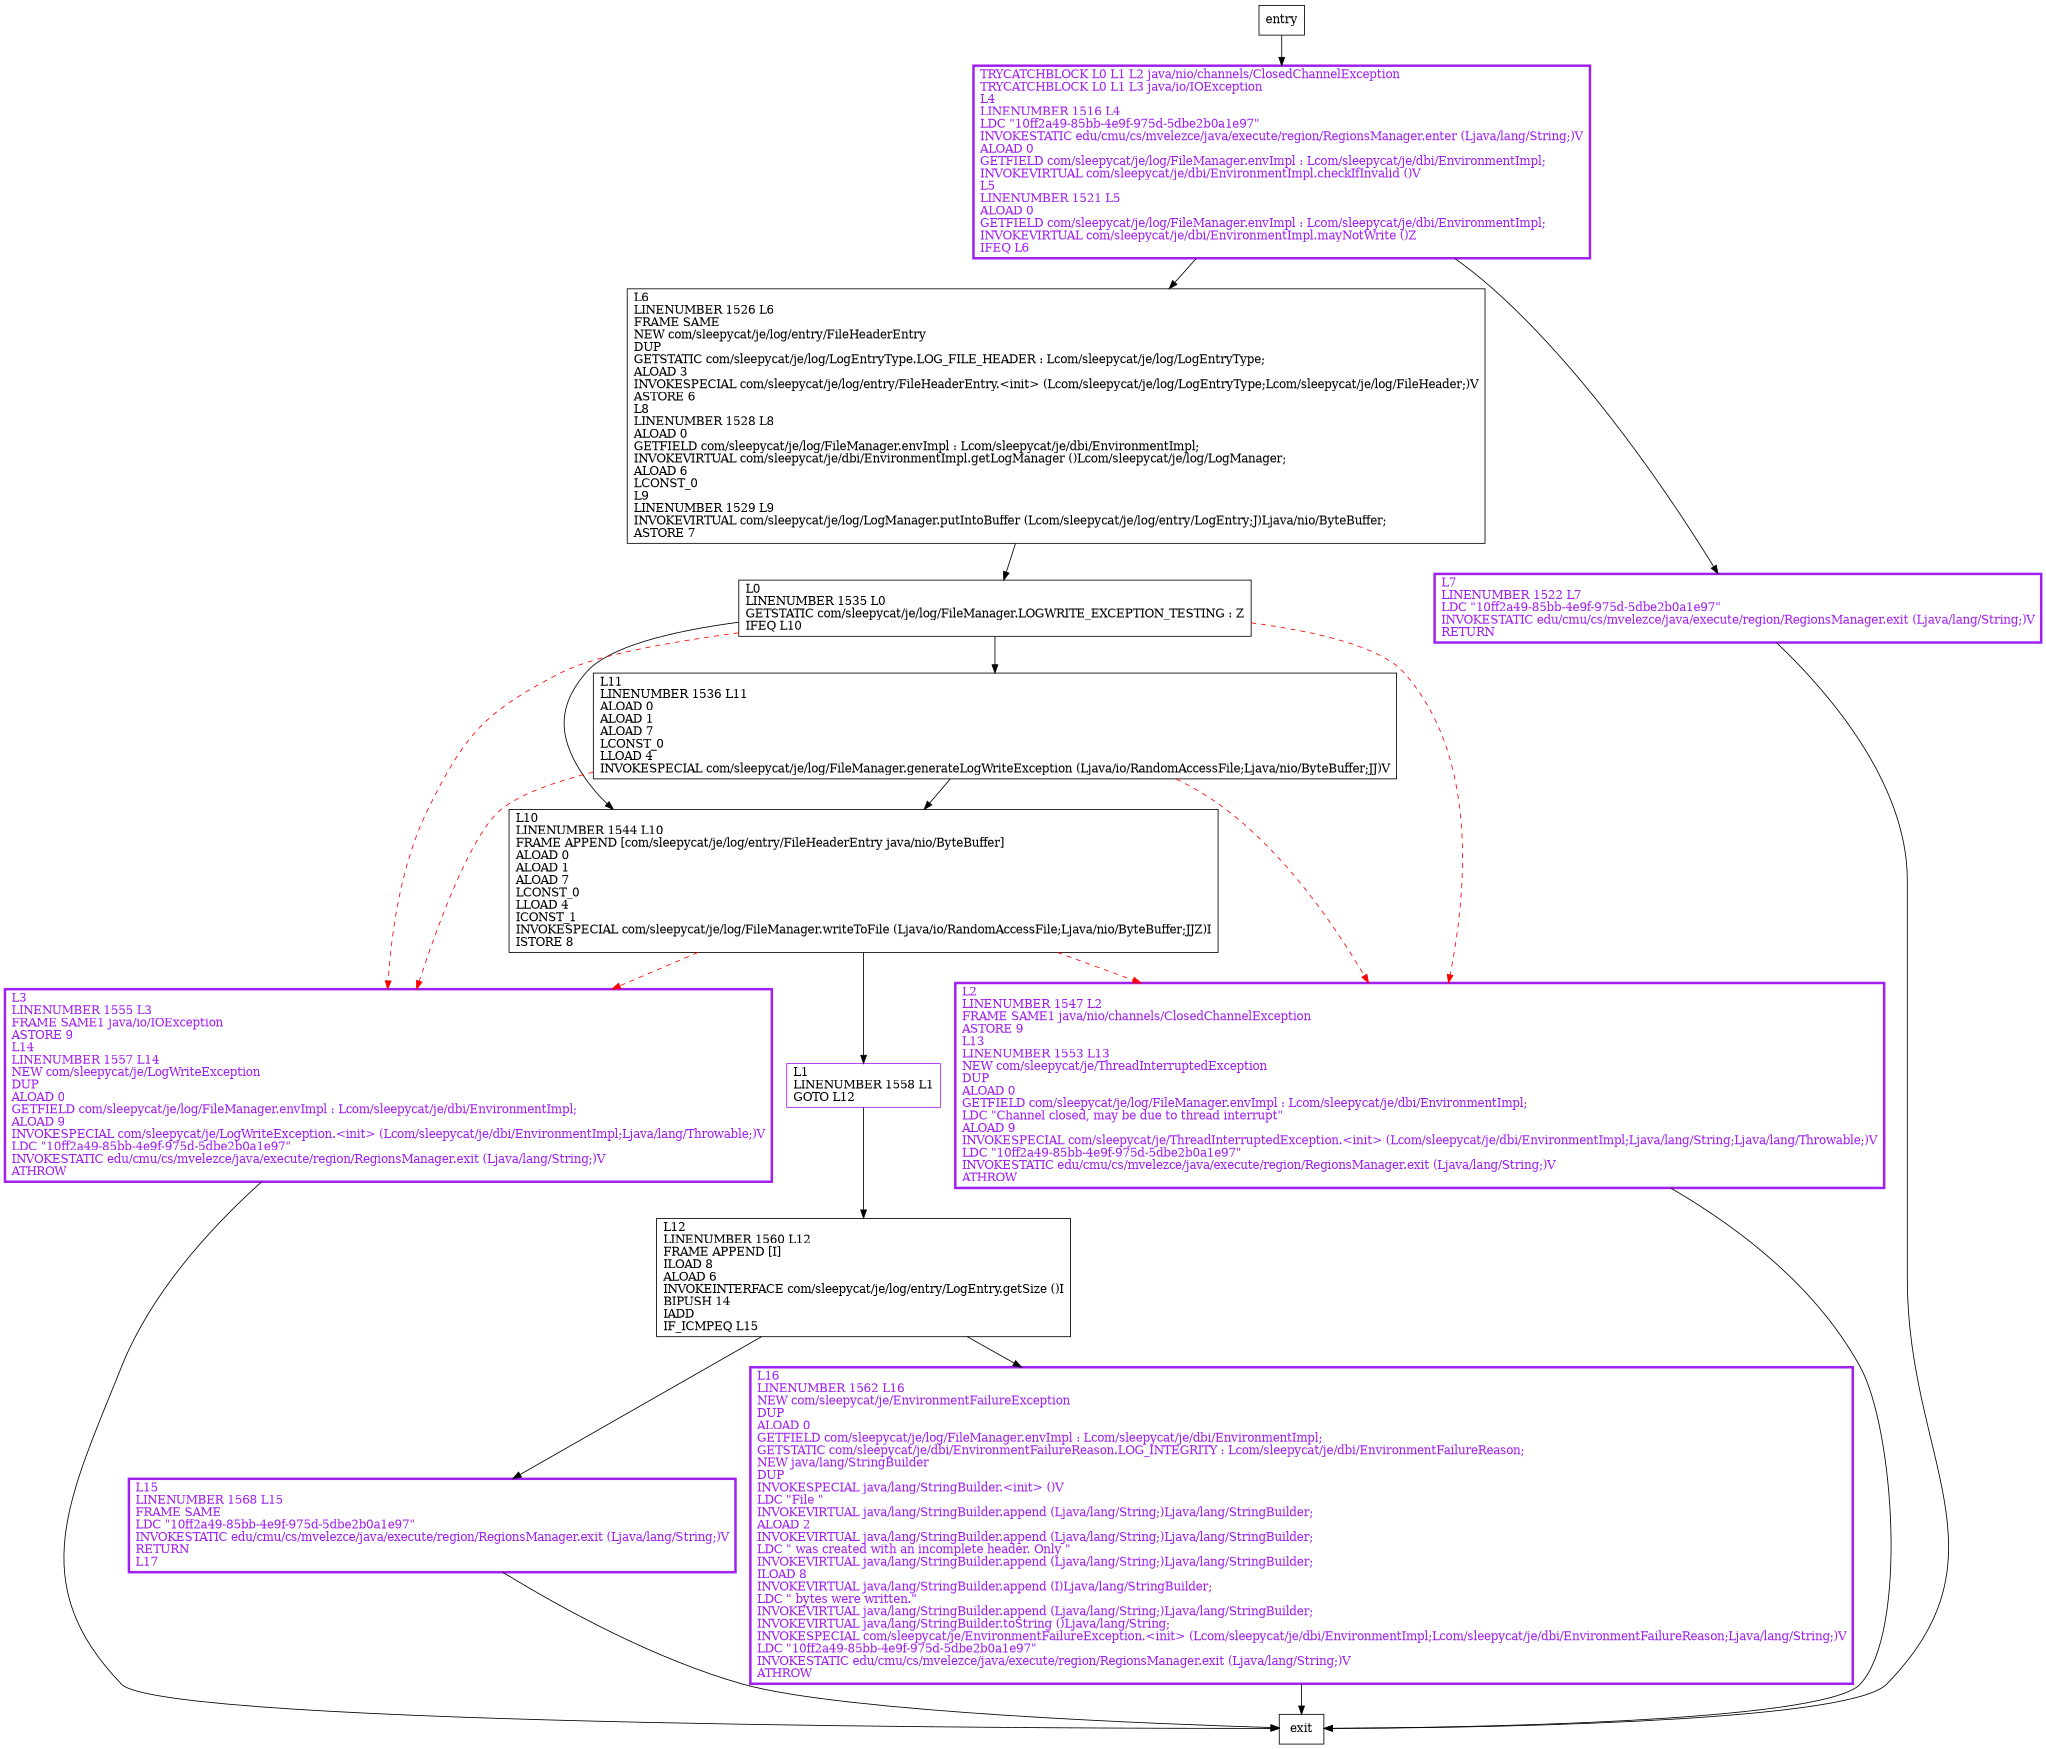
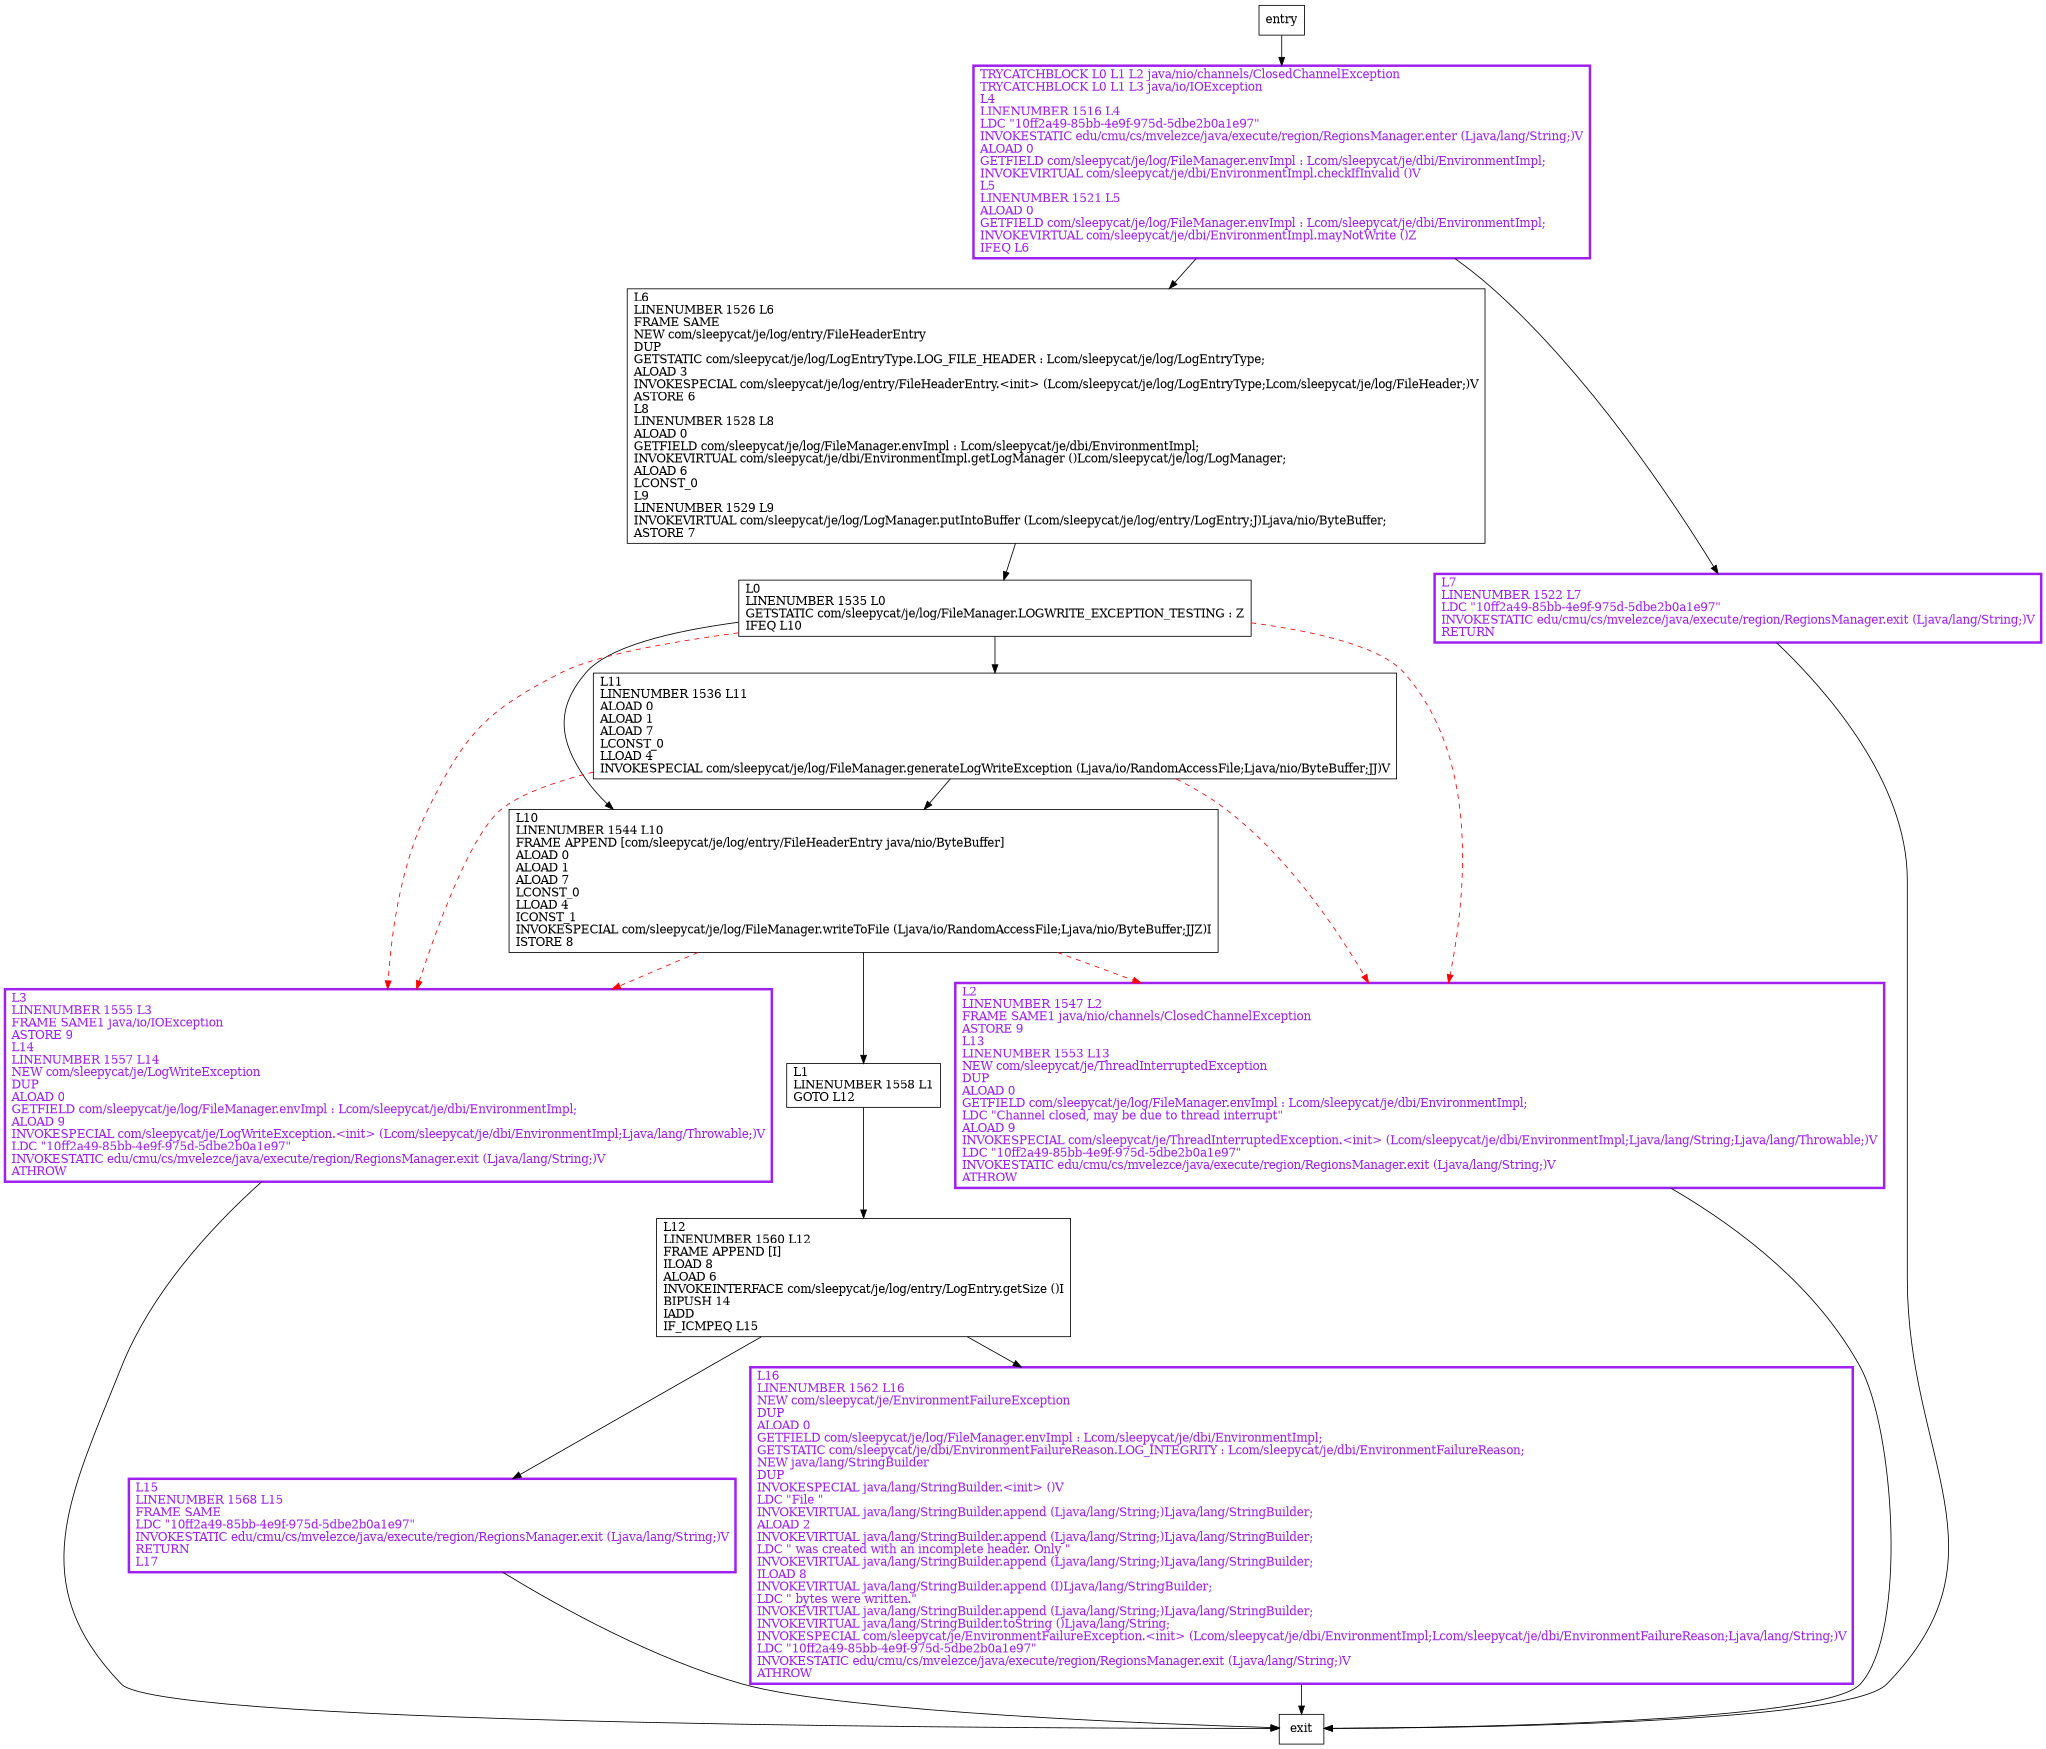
(864, 1085) -> (864, 1085)
